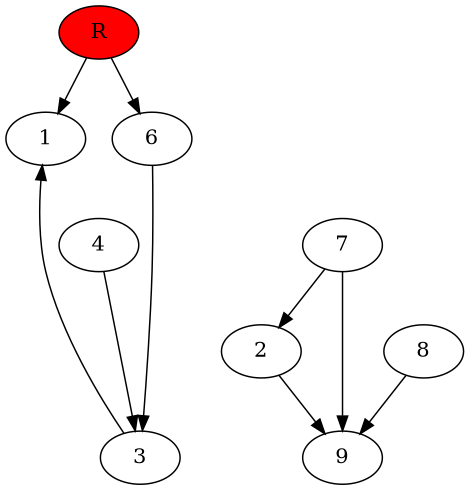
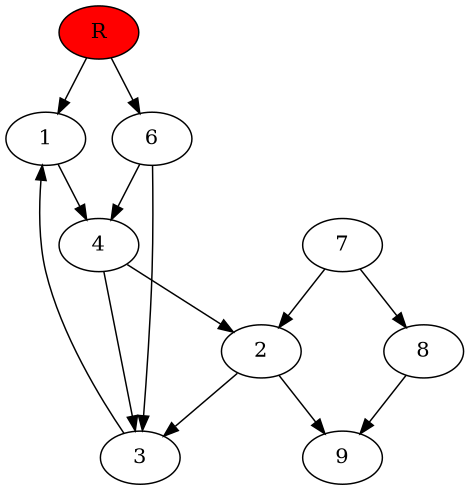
none -> (69, 185)
none -> (129, 185)
none -> (174, 294)
(343, 344) -> (379, 292)
none -> (206, 400)
